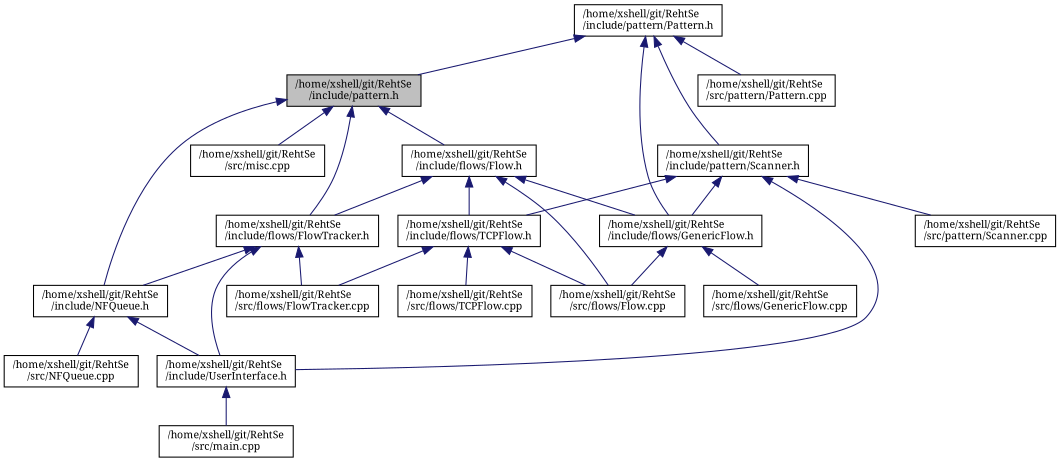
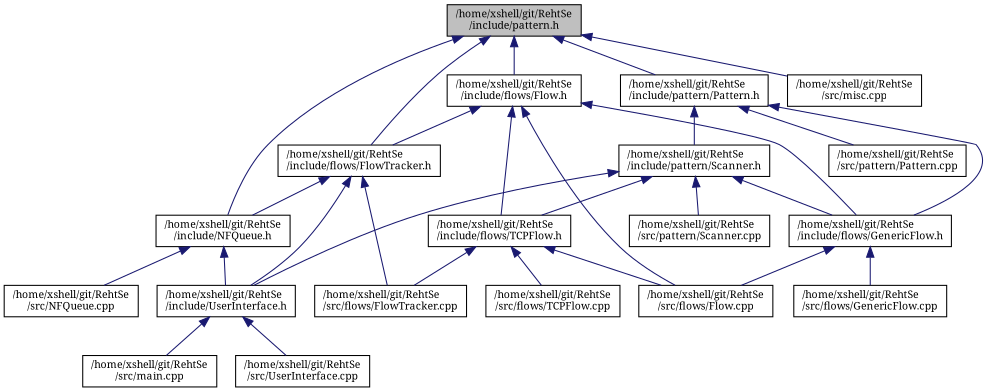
(496, 57) -> (609, 57)
none -> (303, 371)
